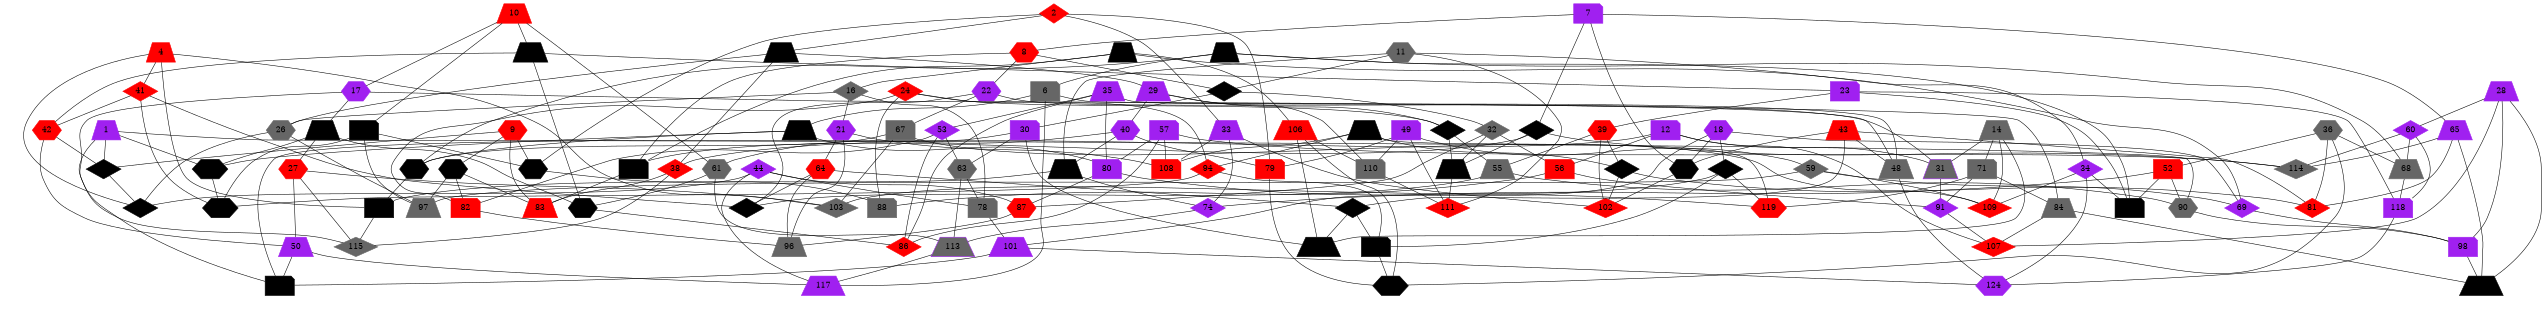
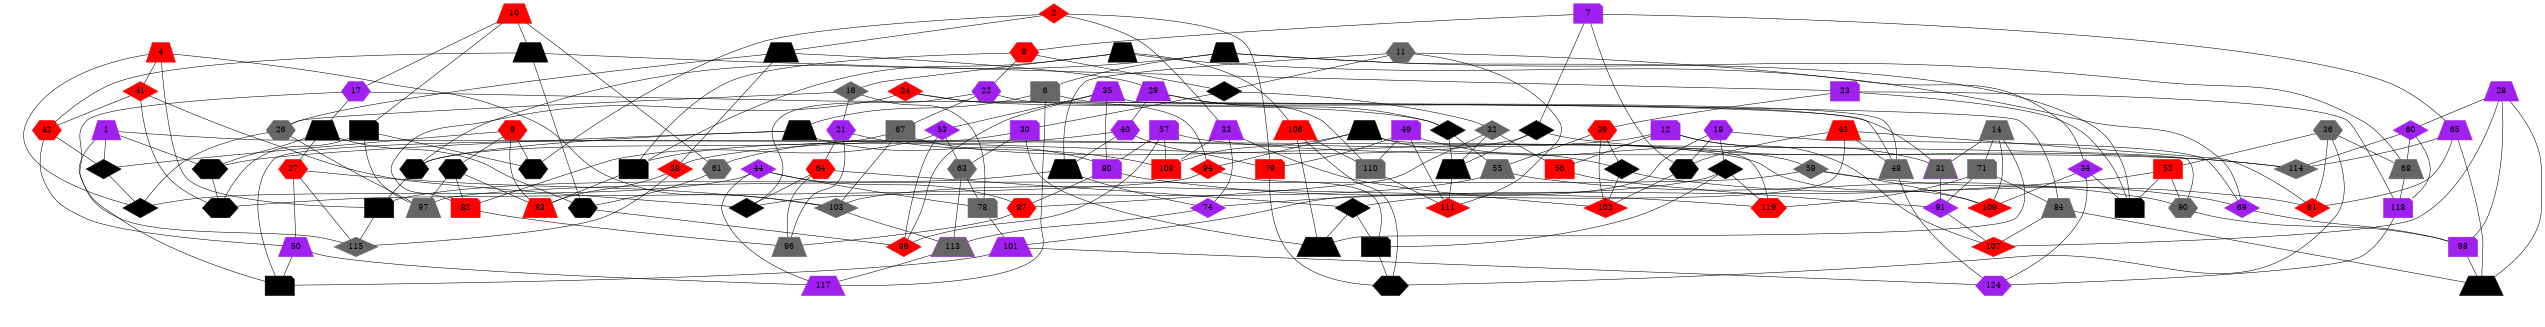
(882, 208) -> none
(842, 235) -> (893, 227)
